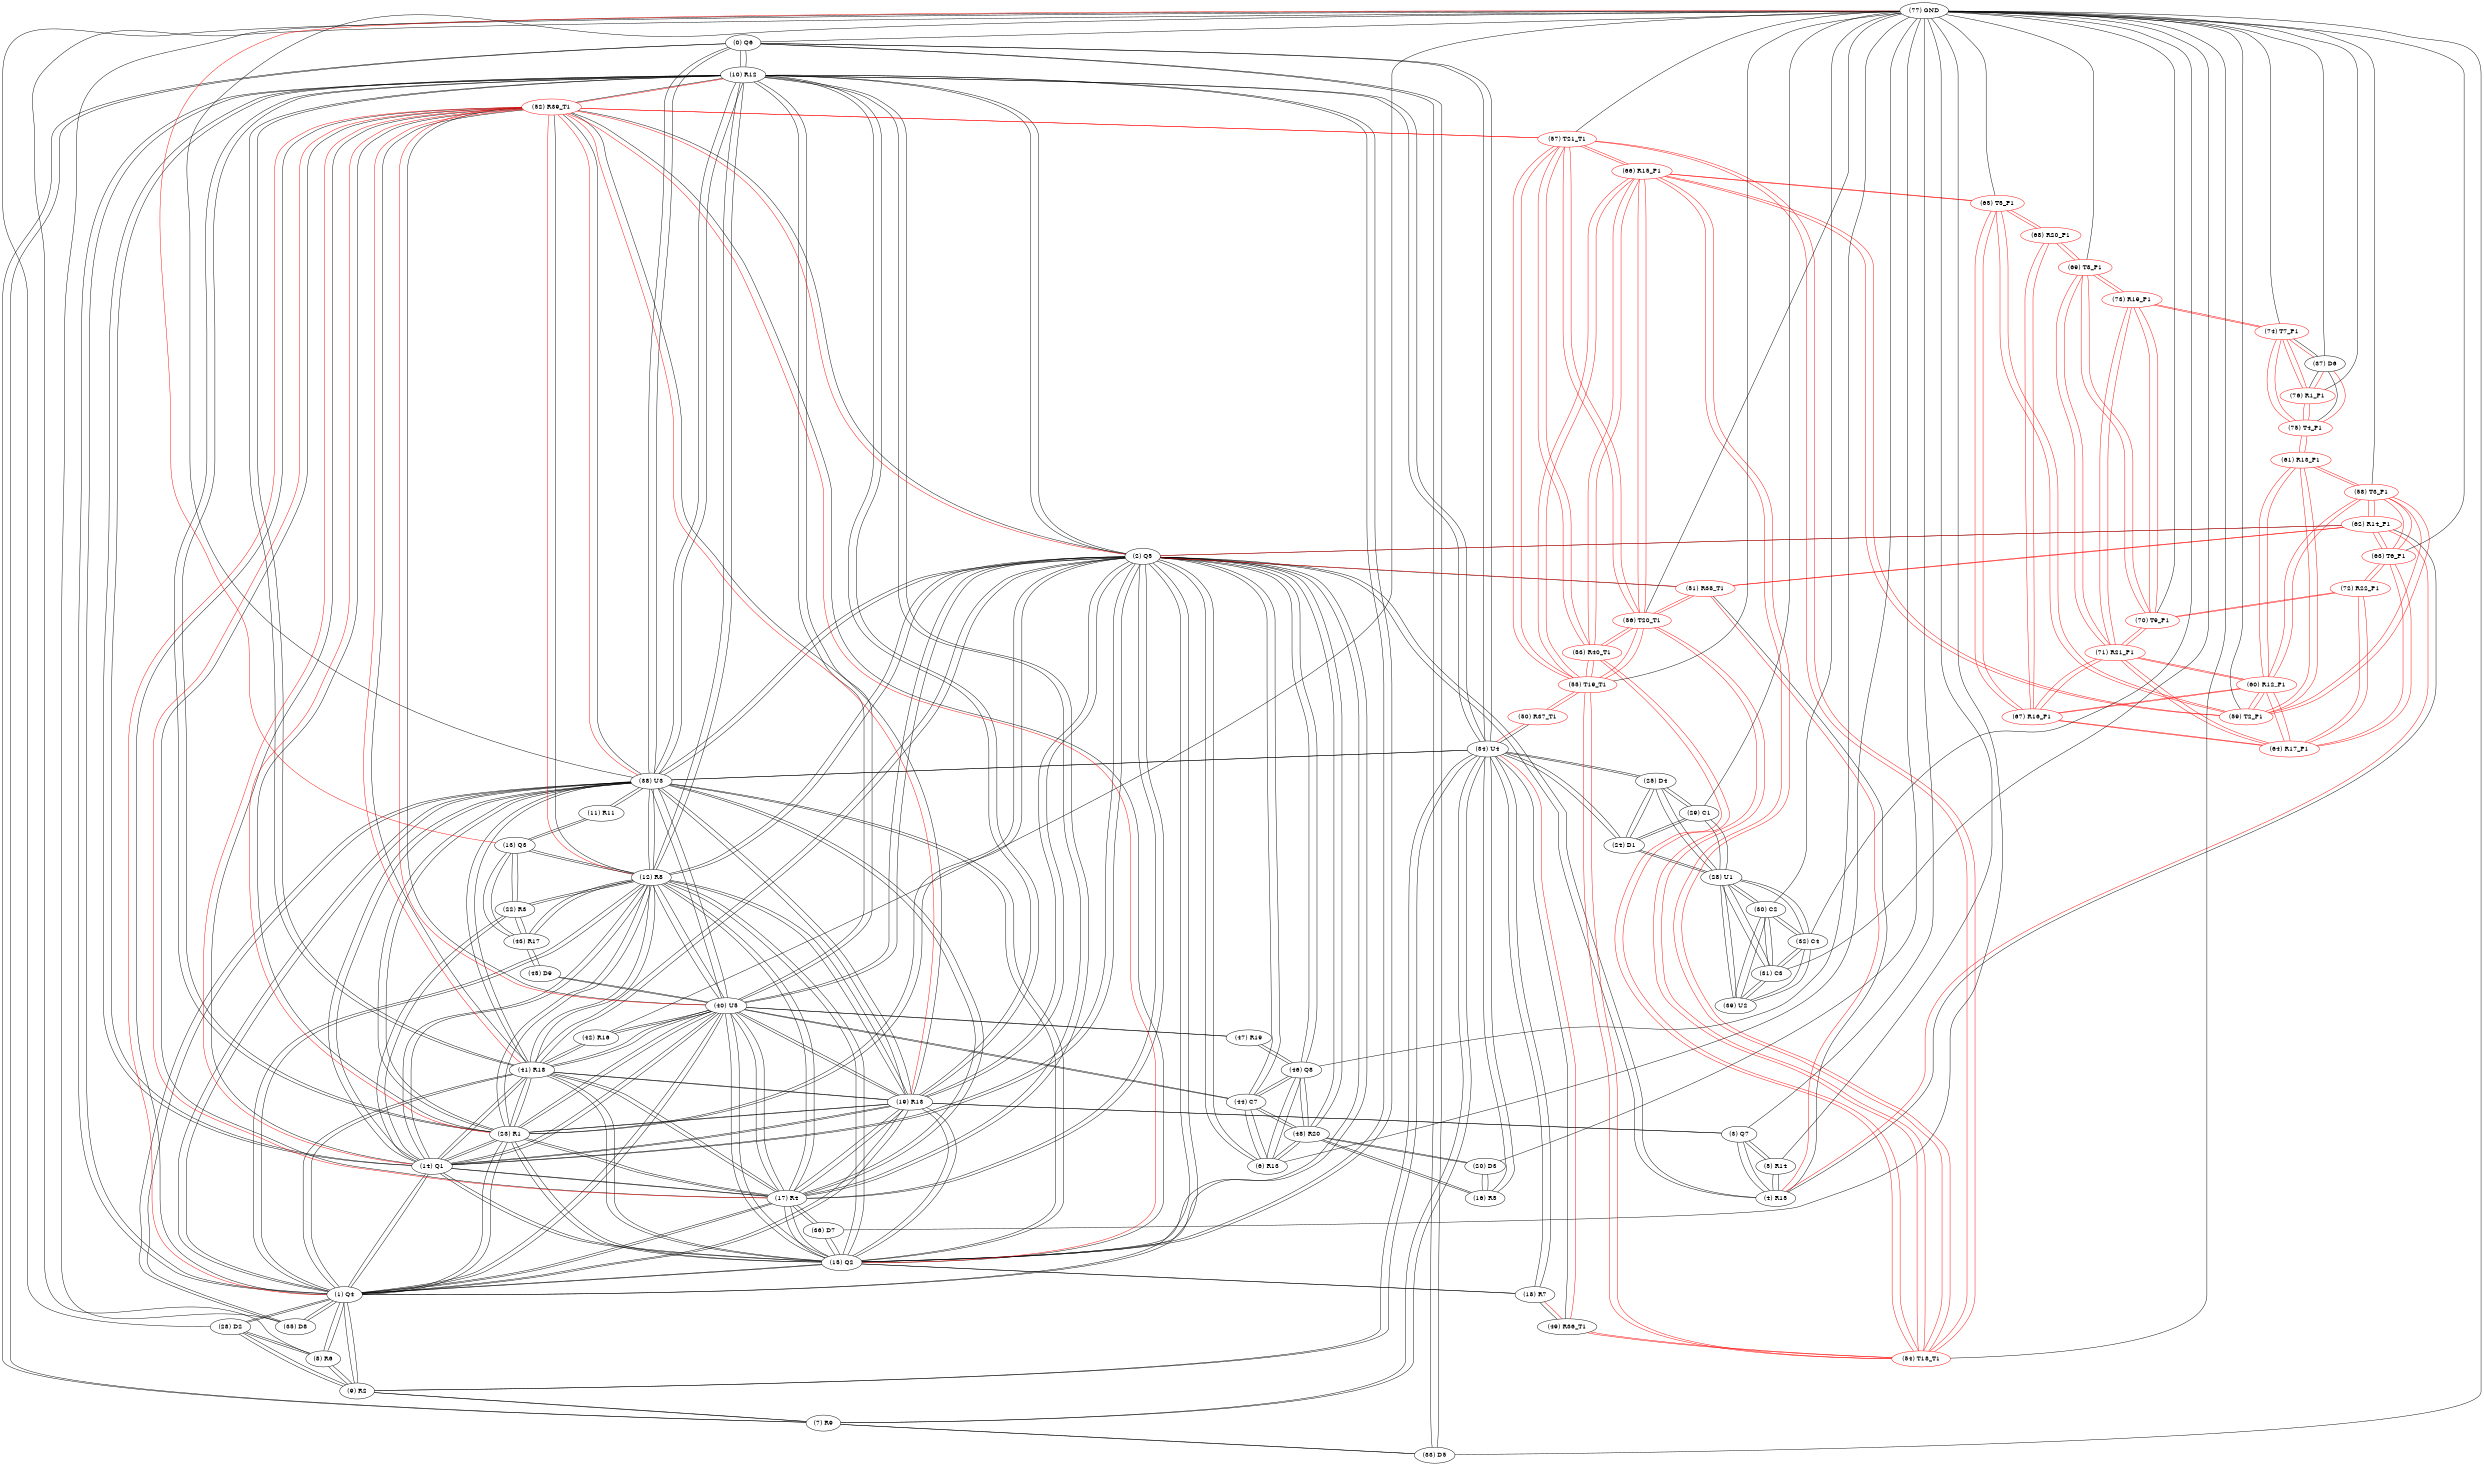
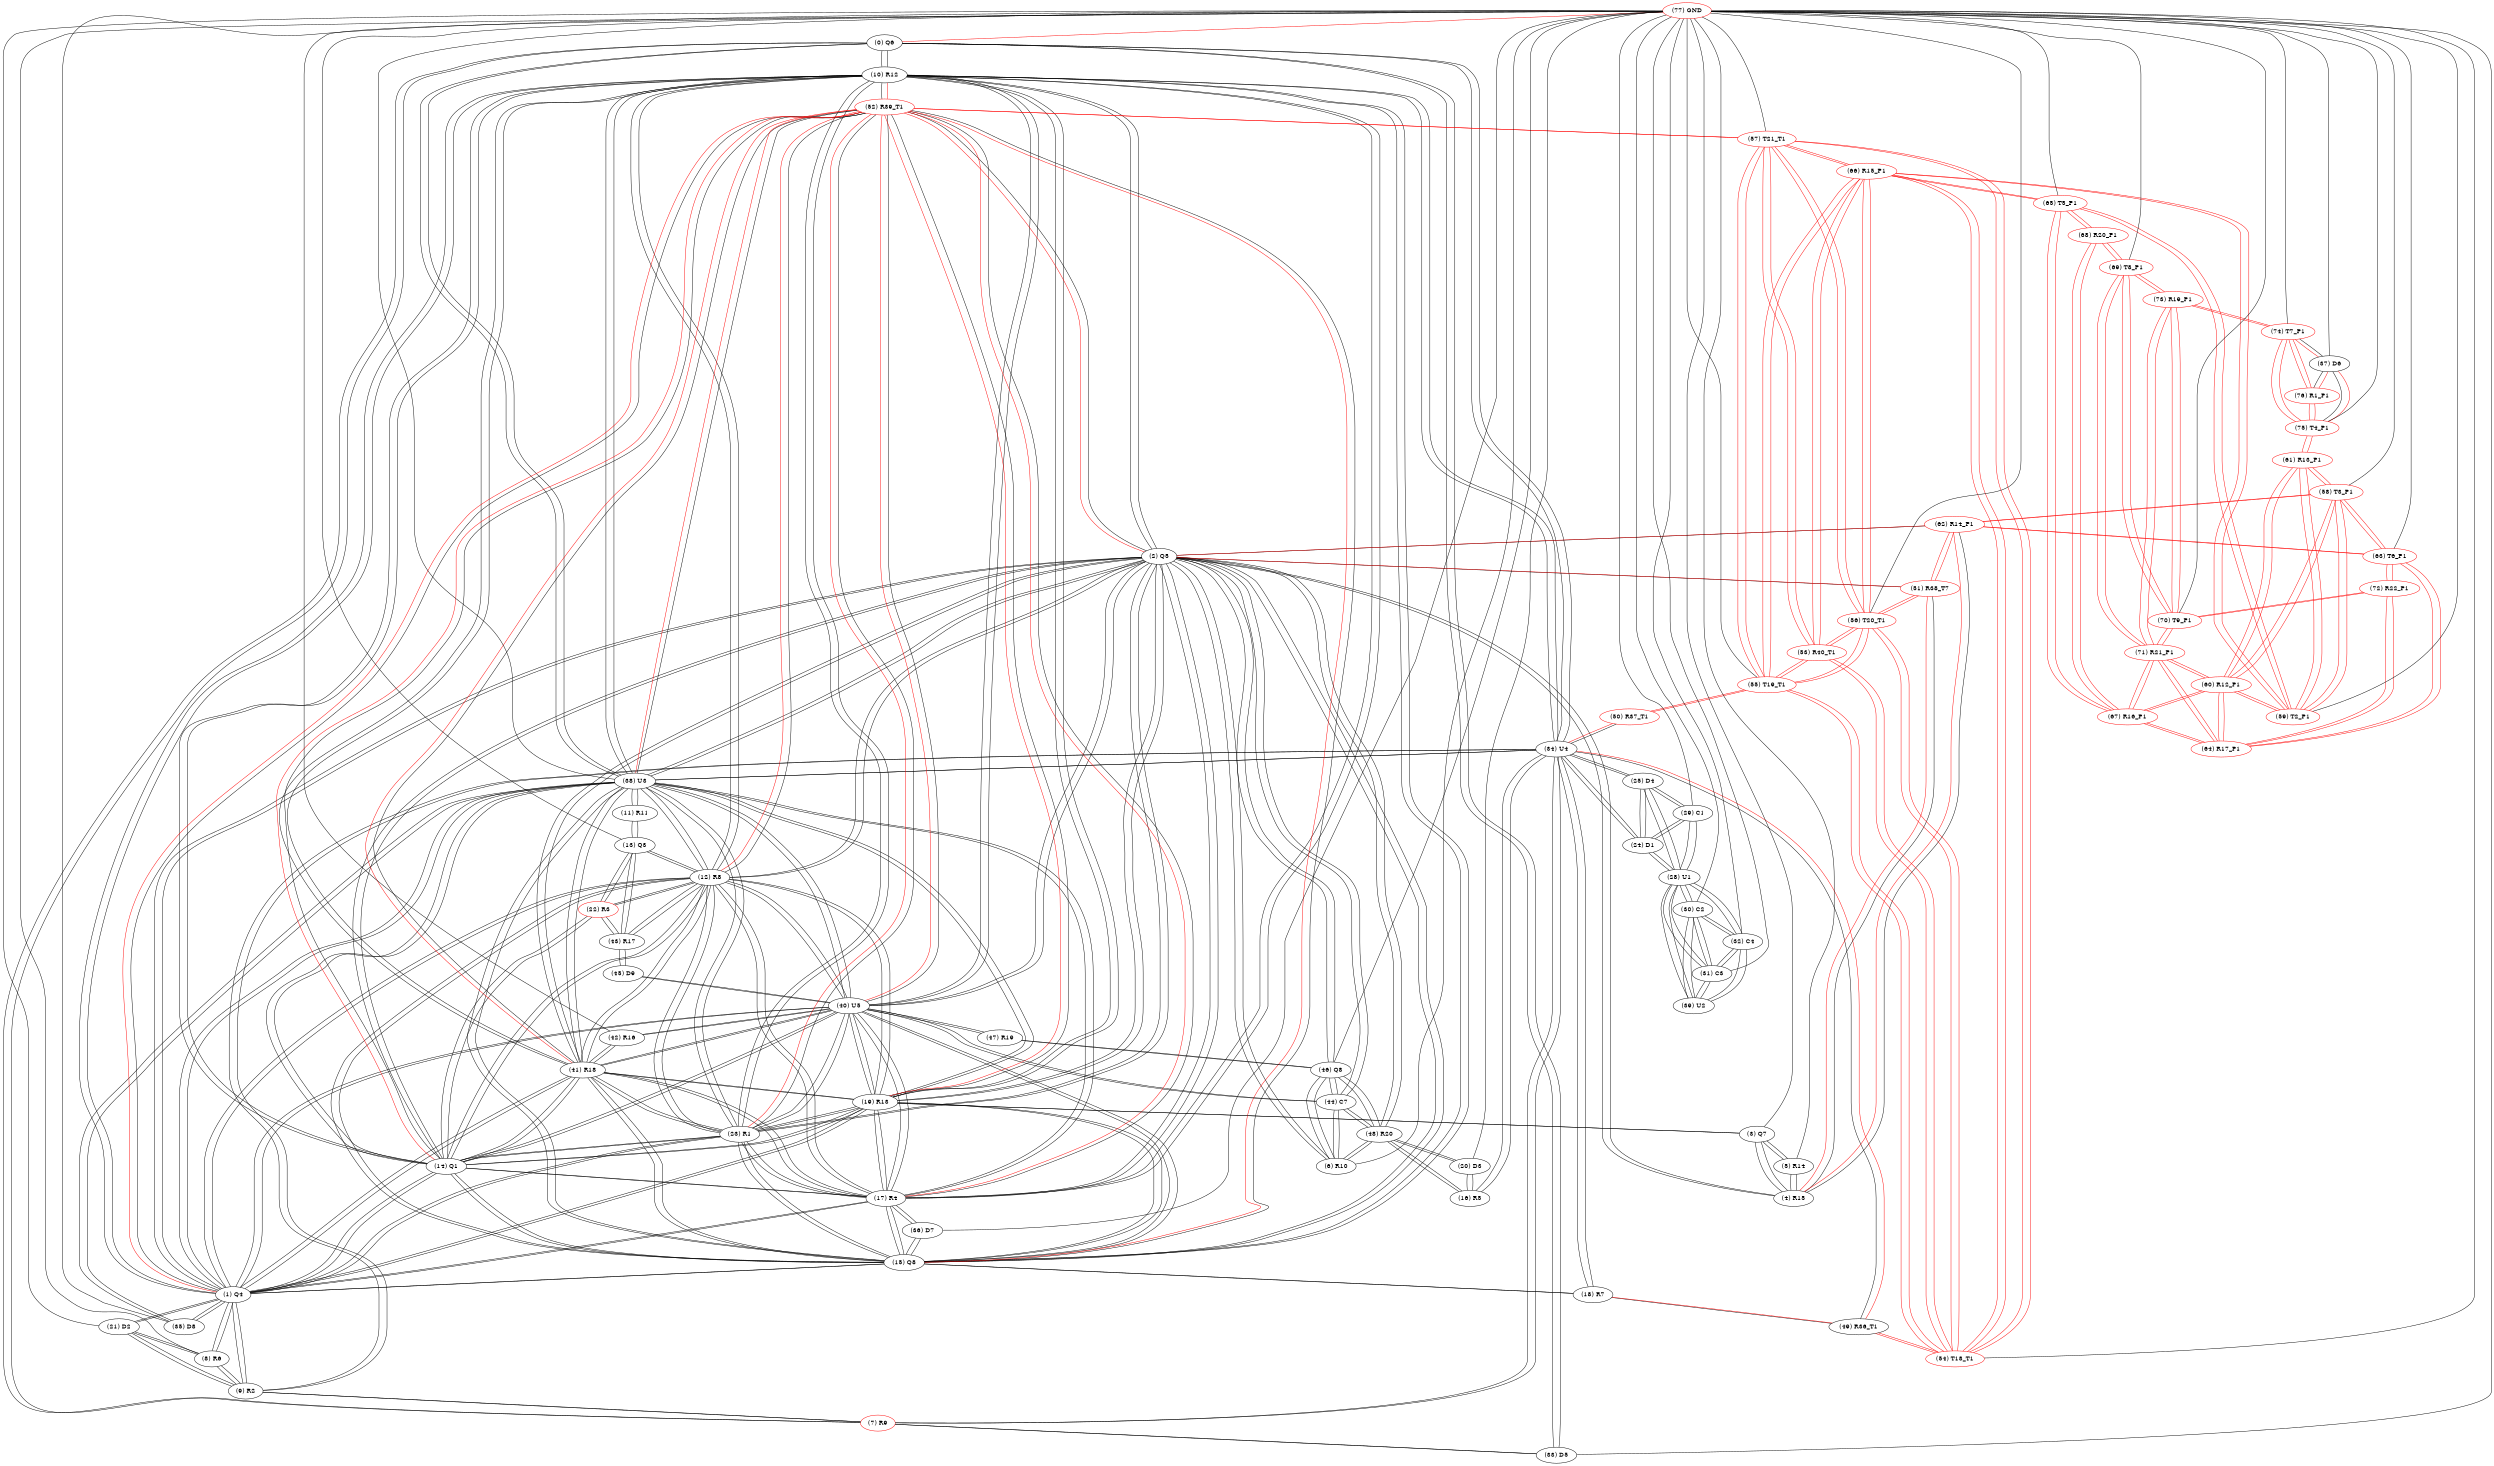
(1924, 11) -> (1687, 11)
(1330, 27) -> (1283, 27)
(2326, 43) -> (2291, 32)
(242, 53) -> (528, 28)
(1705, 588) -> (1930, 588)
(515, 910) -> (598, 910)
(1268, 1166) -> (1336, 1166)
(842, 1263) -> (904, 1263)
(230, 1327) -> (119, 1327)
(823, 1423) -> (878, 1423)
